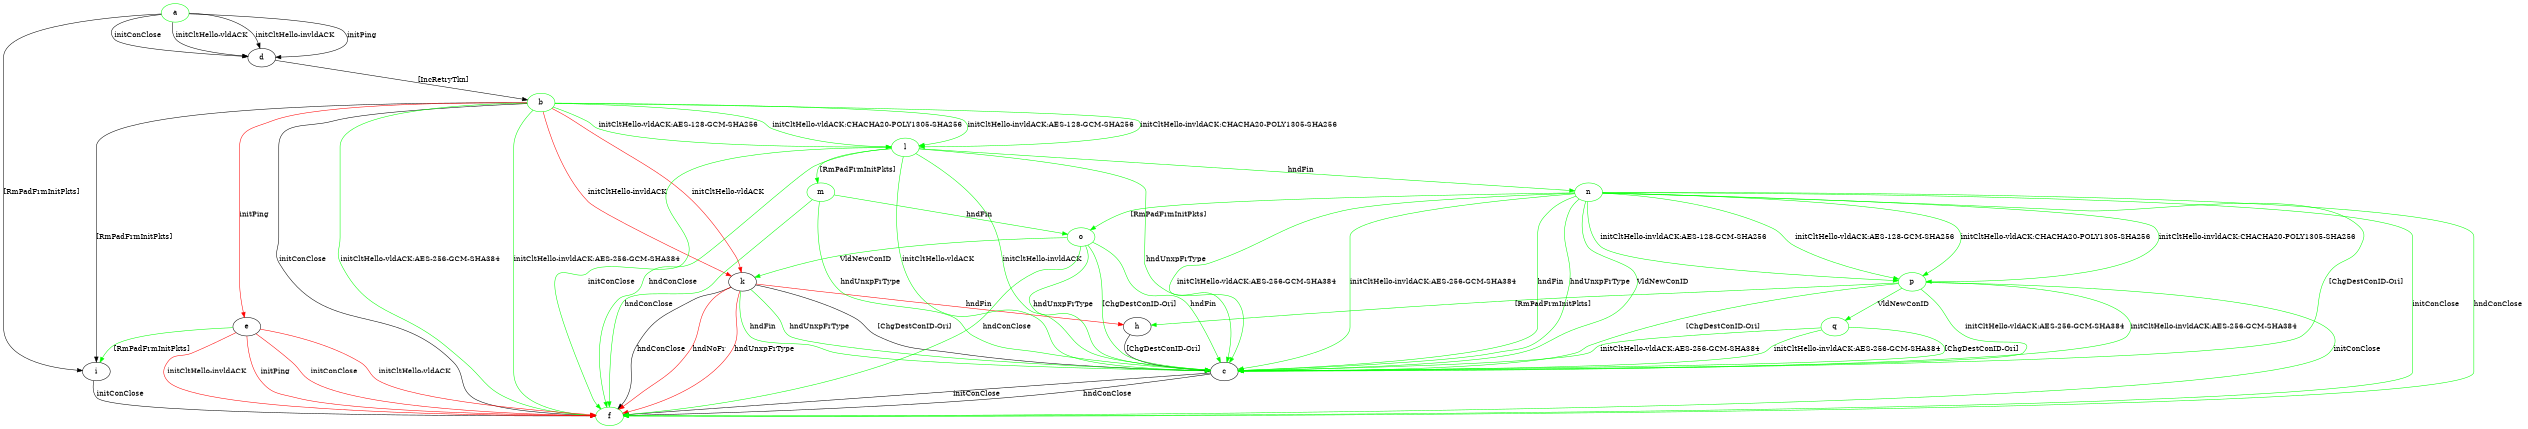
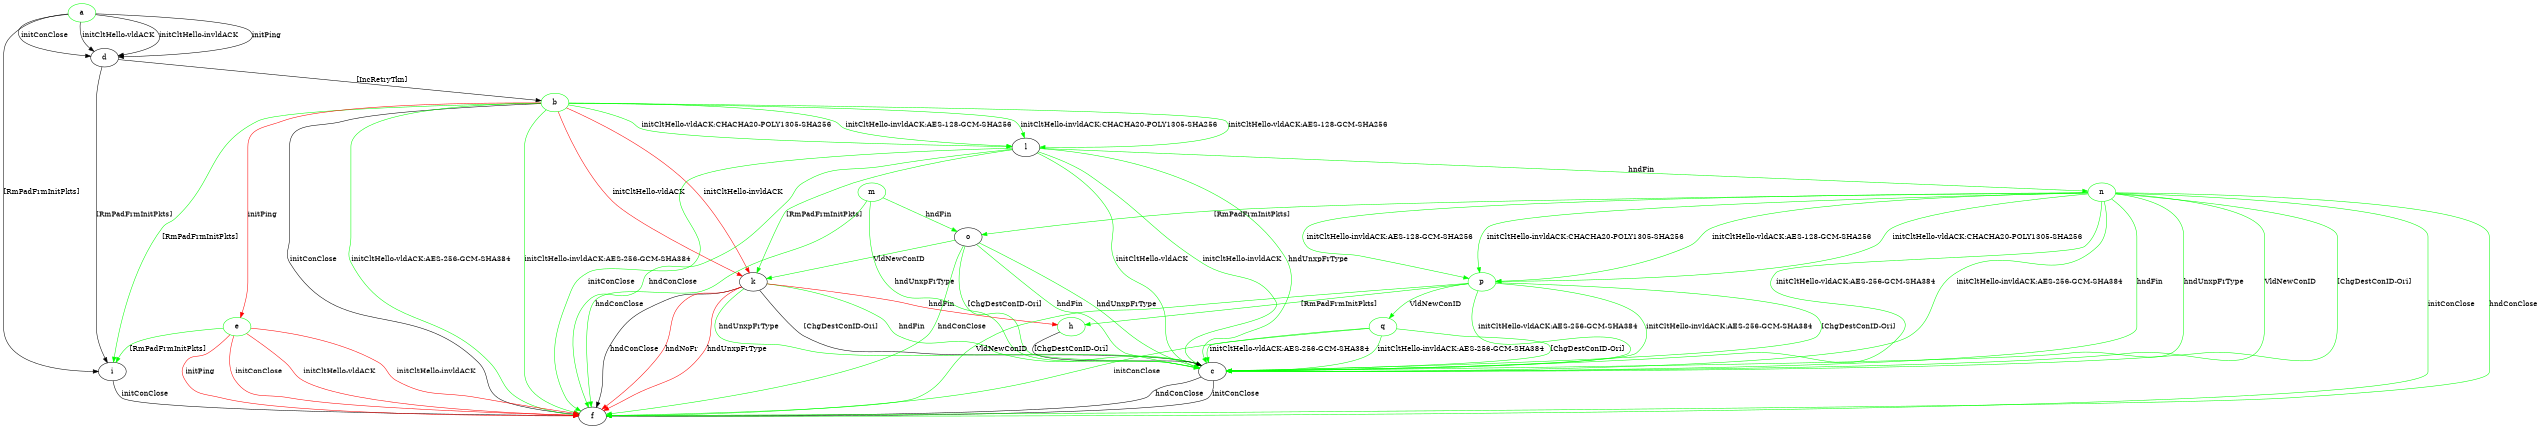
(203, 115) -> (257, 121)
(905, 147) -> (1026, 147)
(848, 154) -> (866, 179)
none -> (96, 213)
(1081, 237) -> (968, 237)
(247, 327) -> (237, 327)
(1137, 327) -> (1071, 327)
(2358, 349) -> (1003, 349)
none -> (993, 389)
(610, 416) -> (593, 416)
